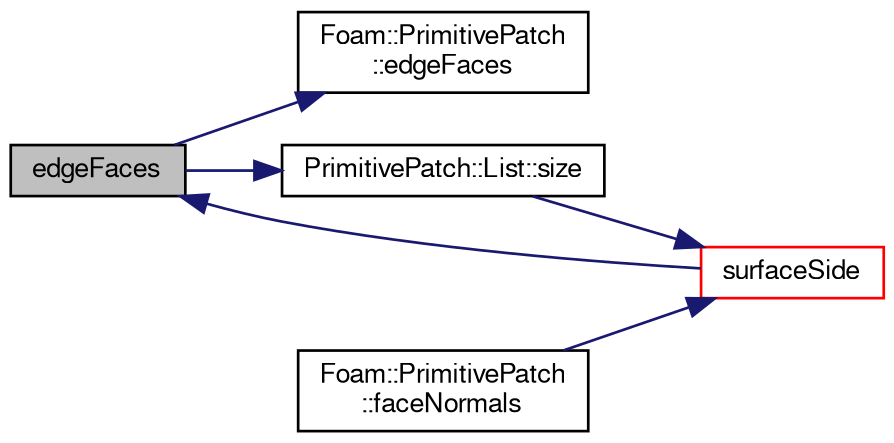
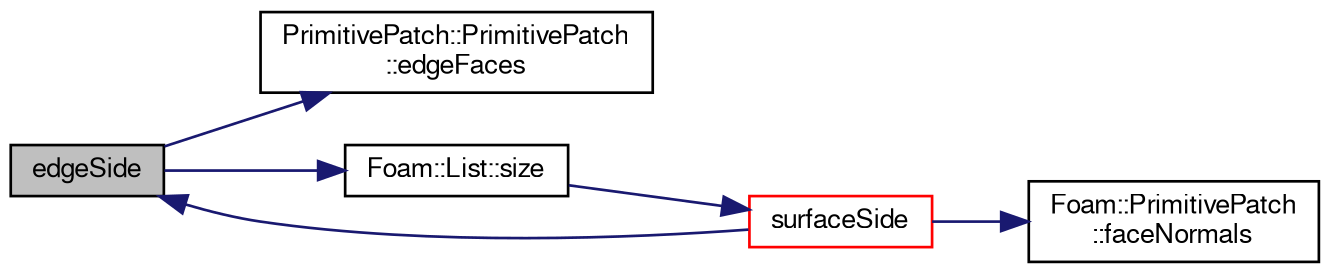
(443, 52) -> (457, 52)
(98, 171) -> (87, 171)
(443, 171) -> (457, 171)
(626, 329) -> (967, 222)
